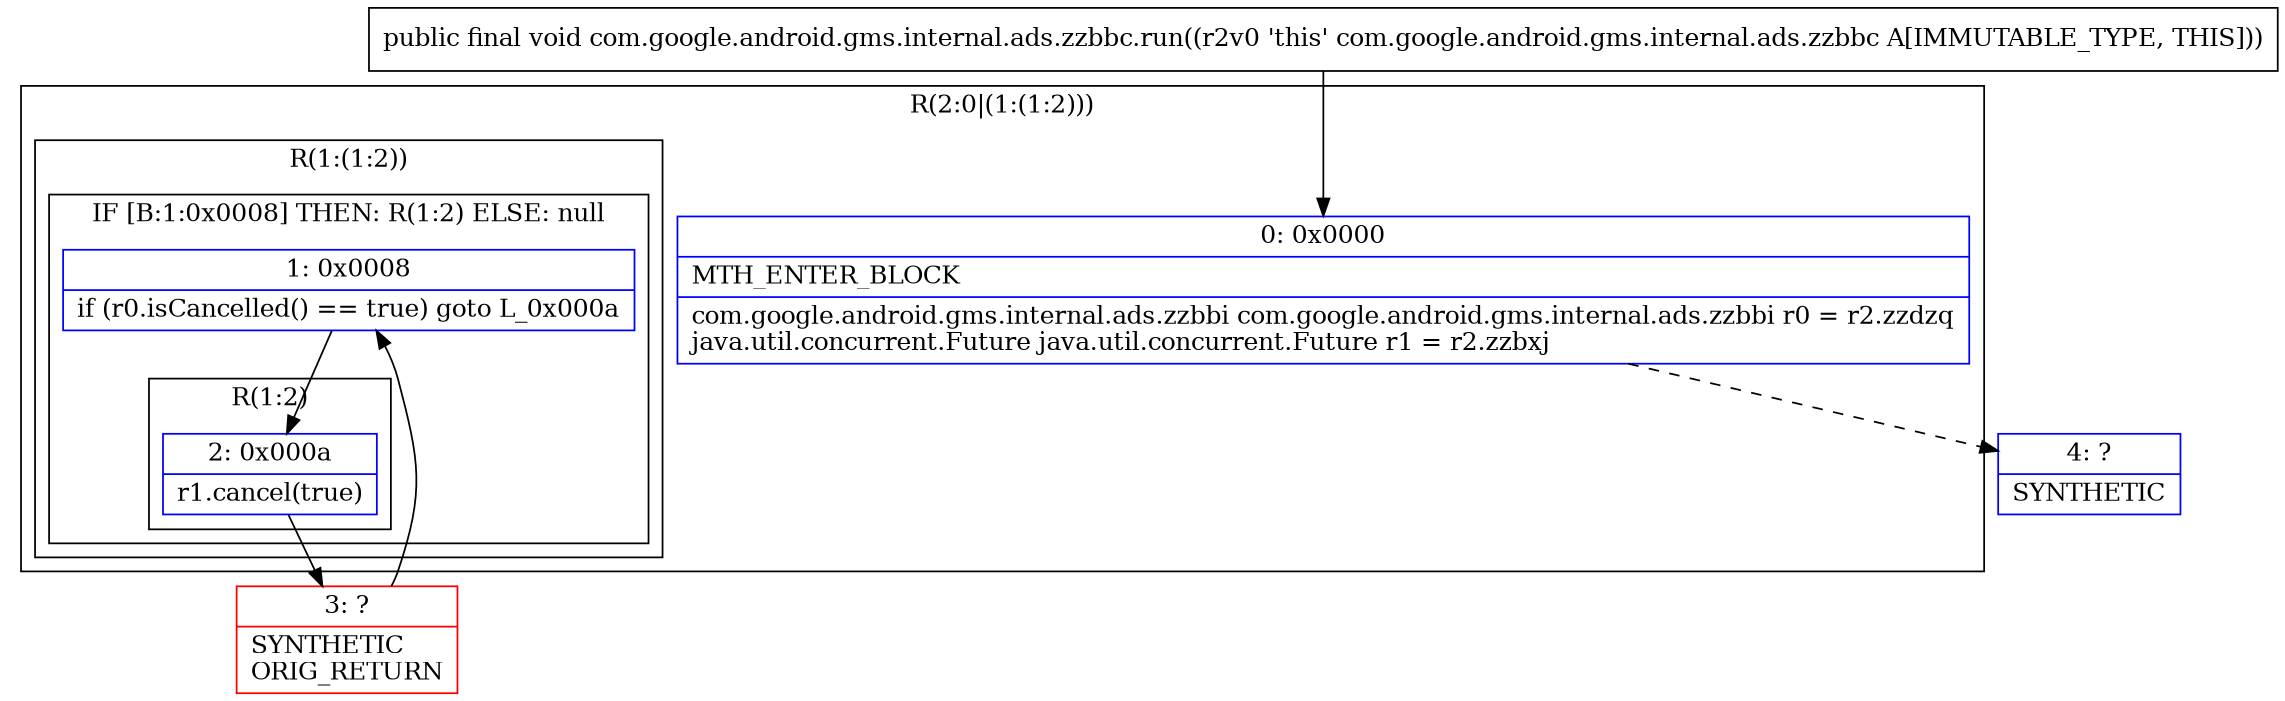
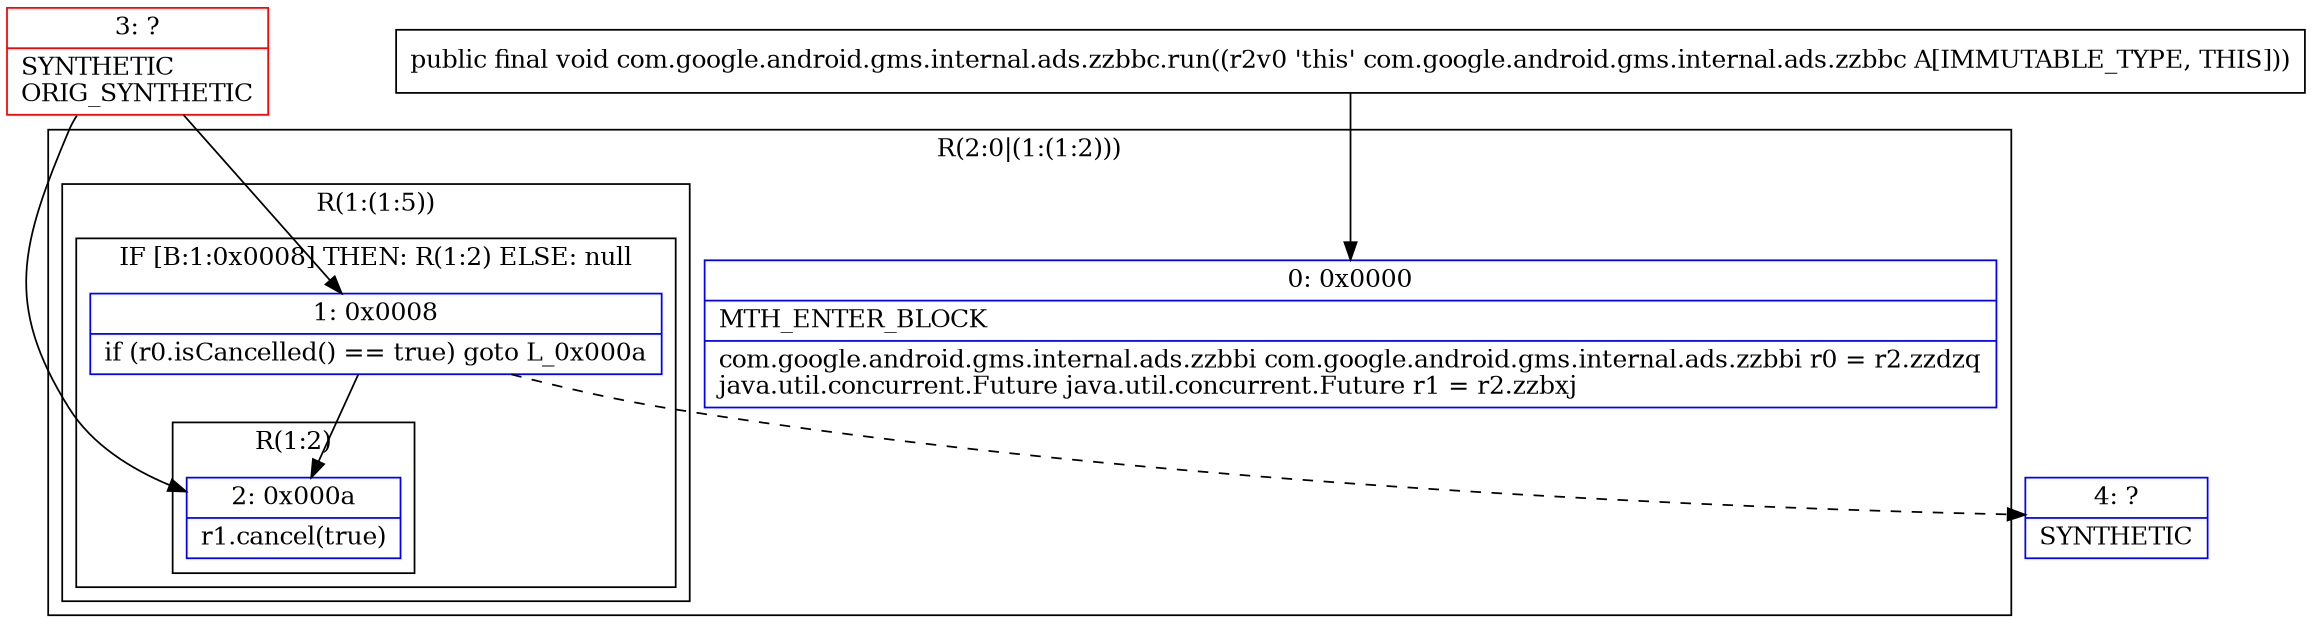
(349, 160) -> (376, 204)
(1805, 405) -> (1256, 476)
(302, 543) -> (32, 326)
(347, 672) -> (138, 94)
